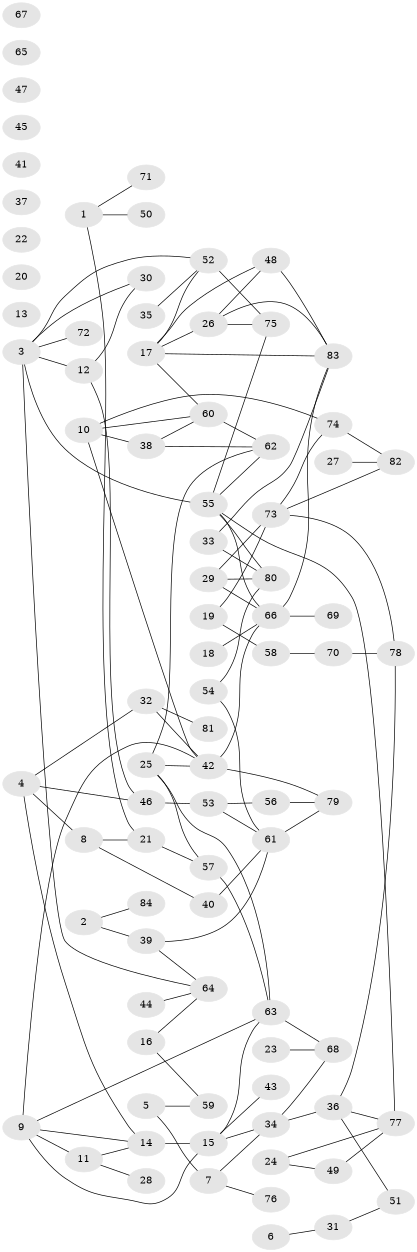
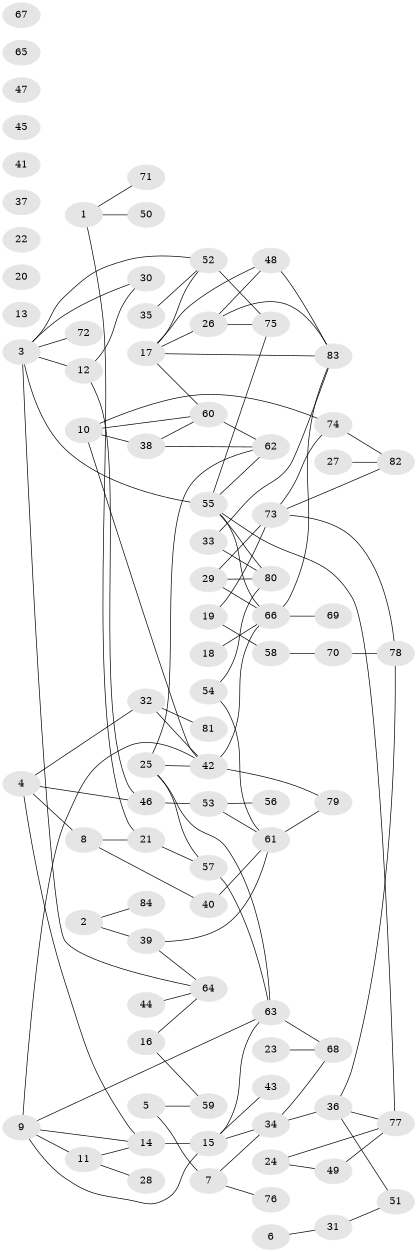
(302, 803) -> none
